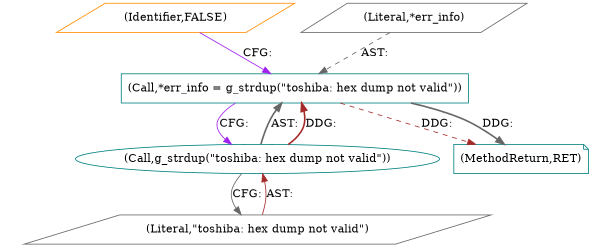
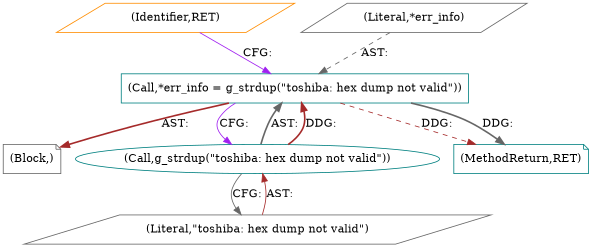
(176, 18) -> (176, 18)
none -> (32, 159)
